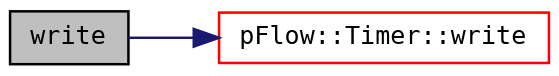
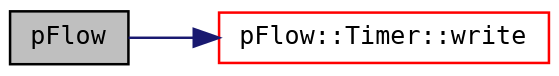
(69, 38) -> (69, 38)
